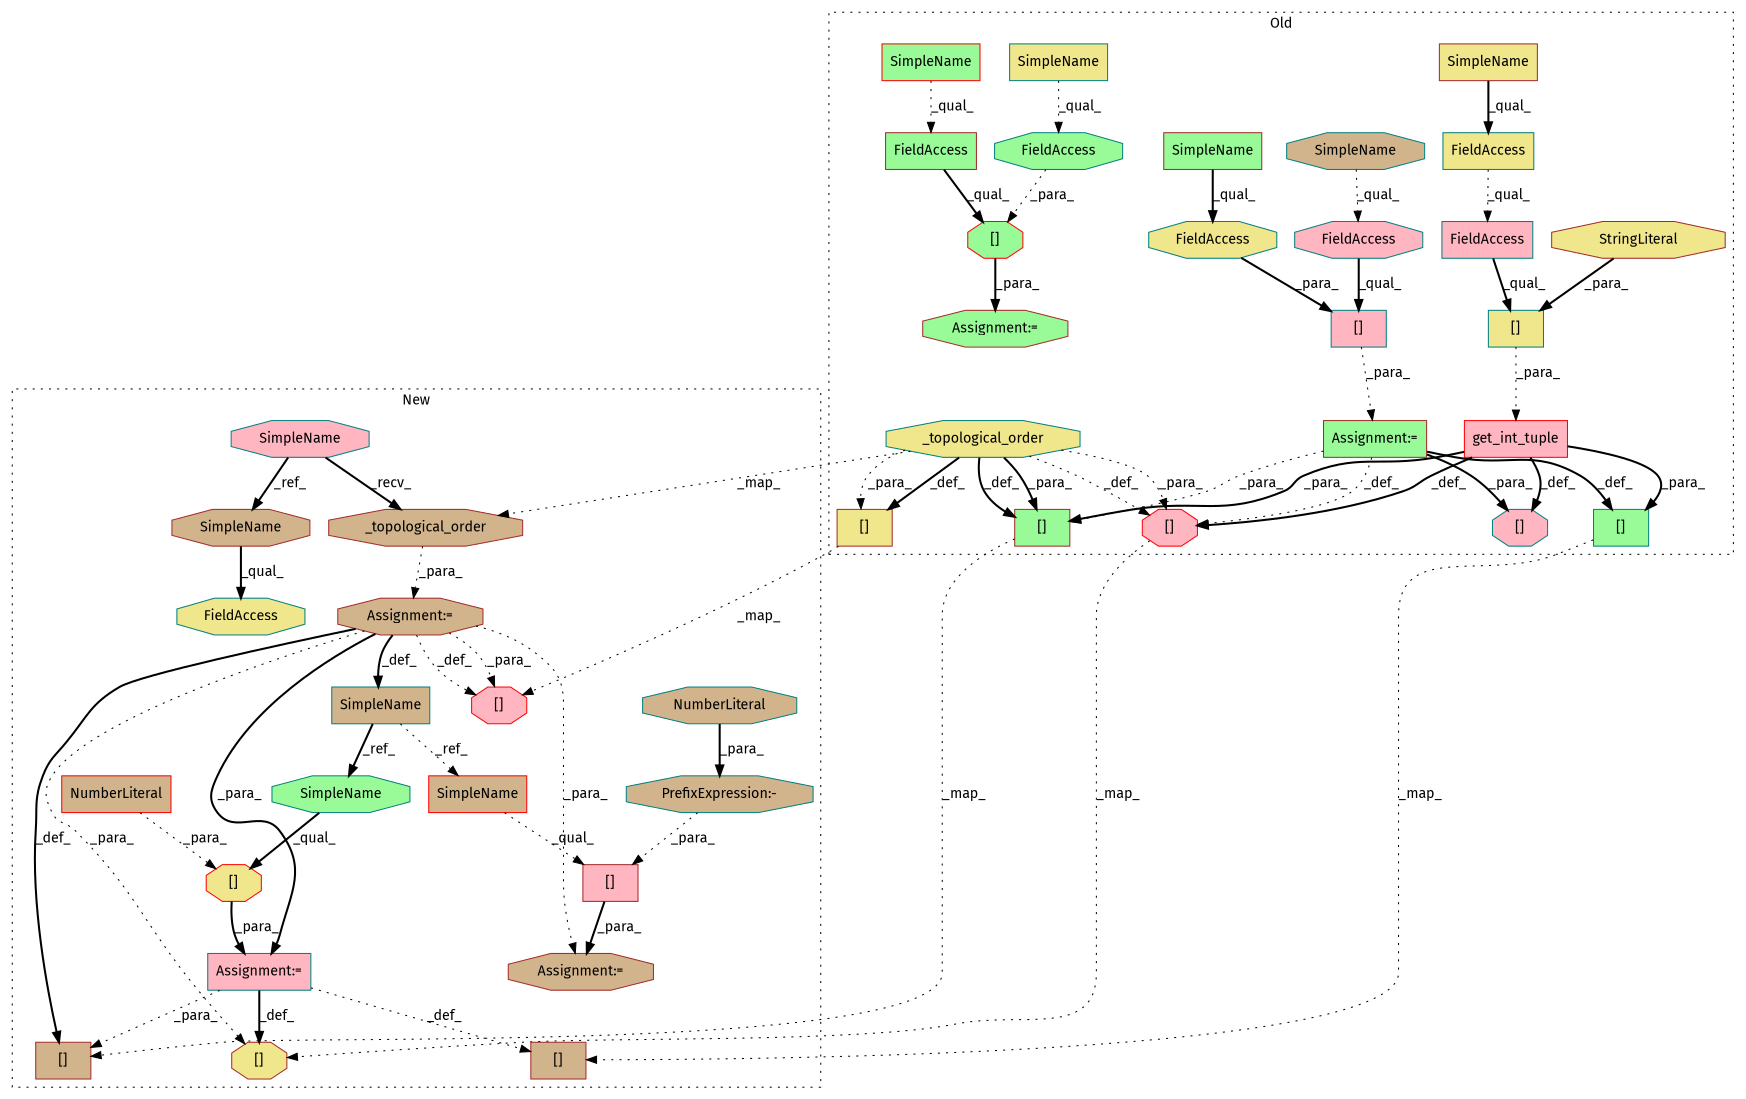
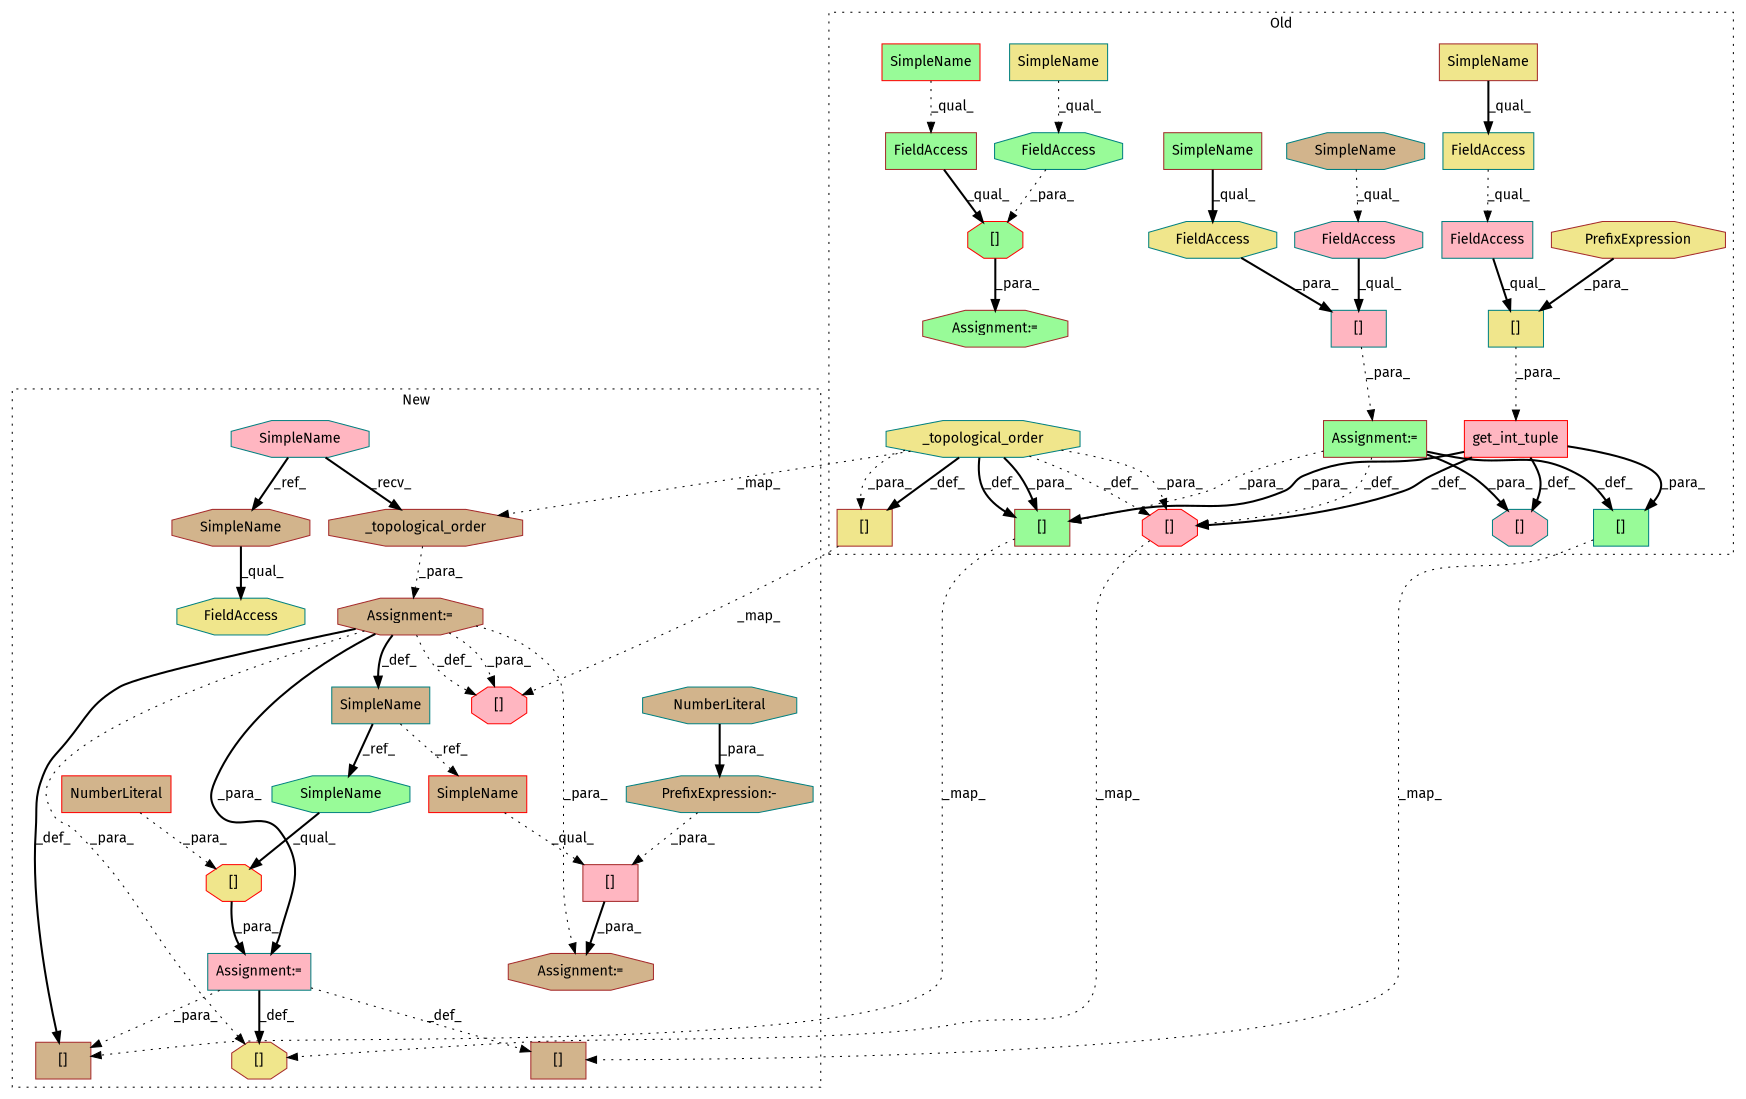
(1638, 240) -> (1638, 240)
